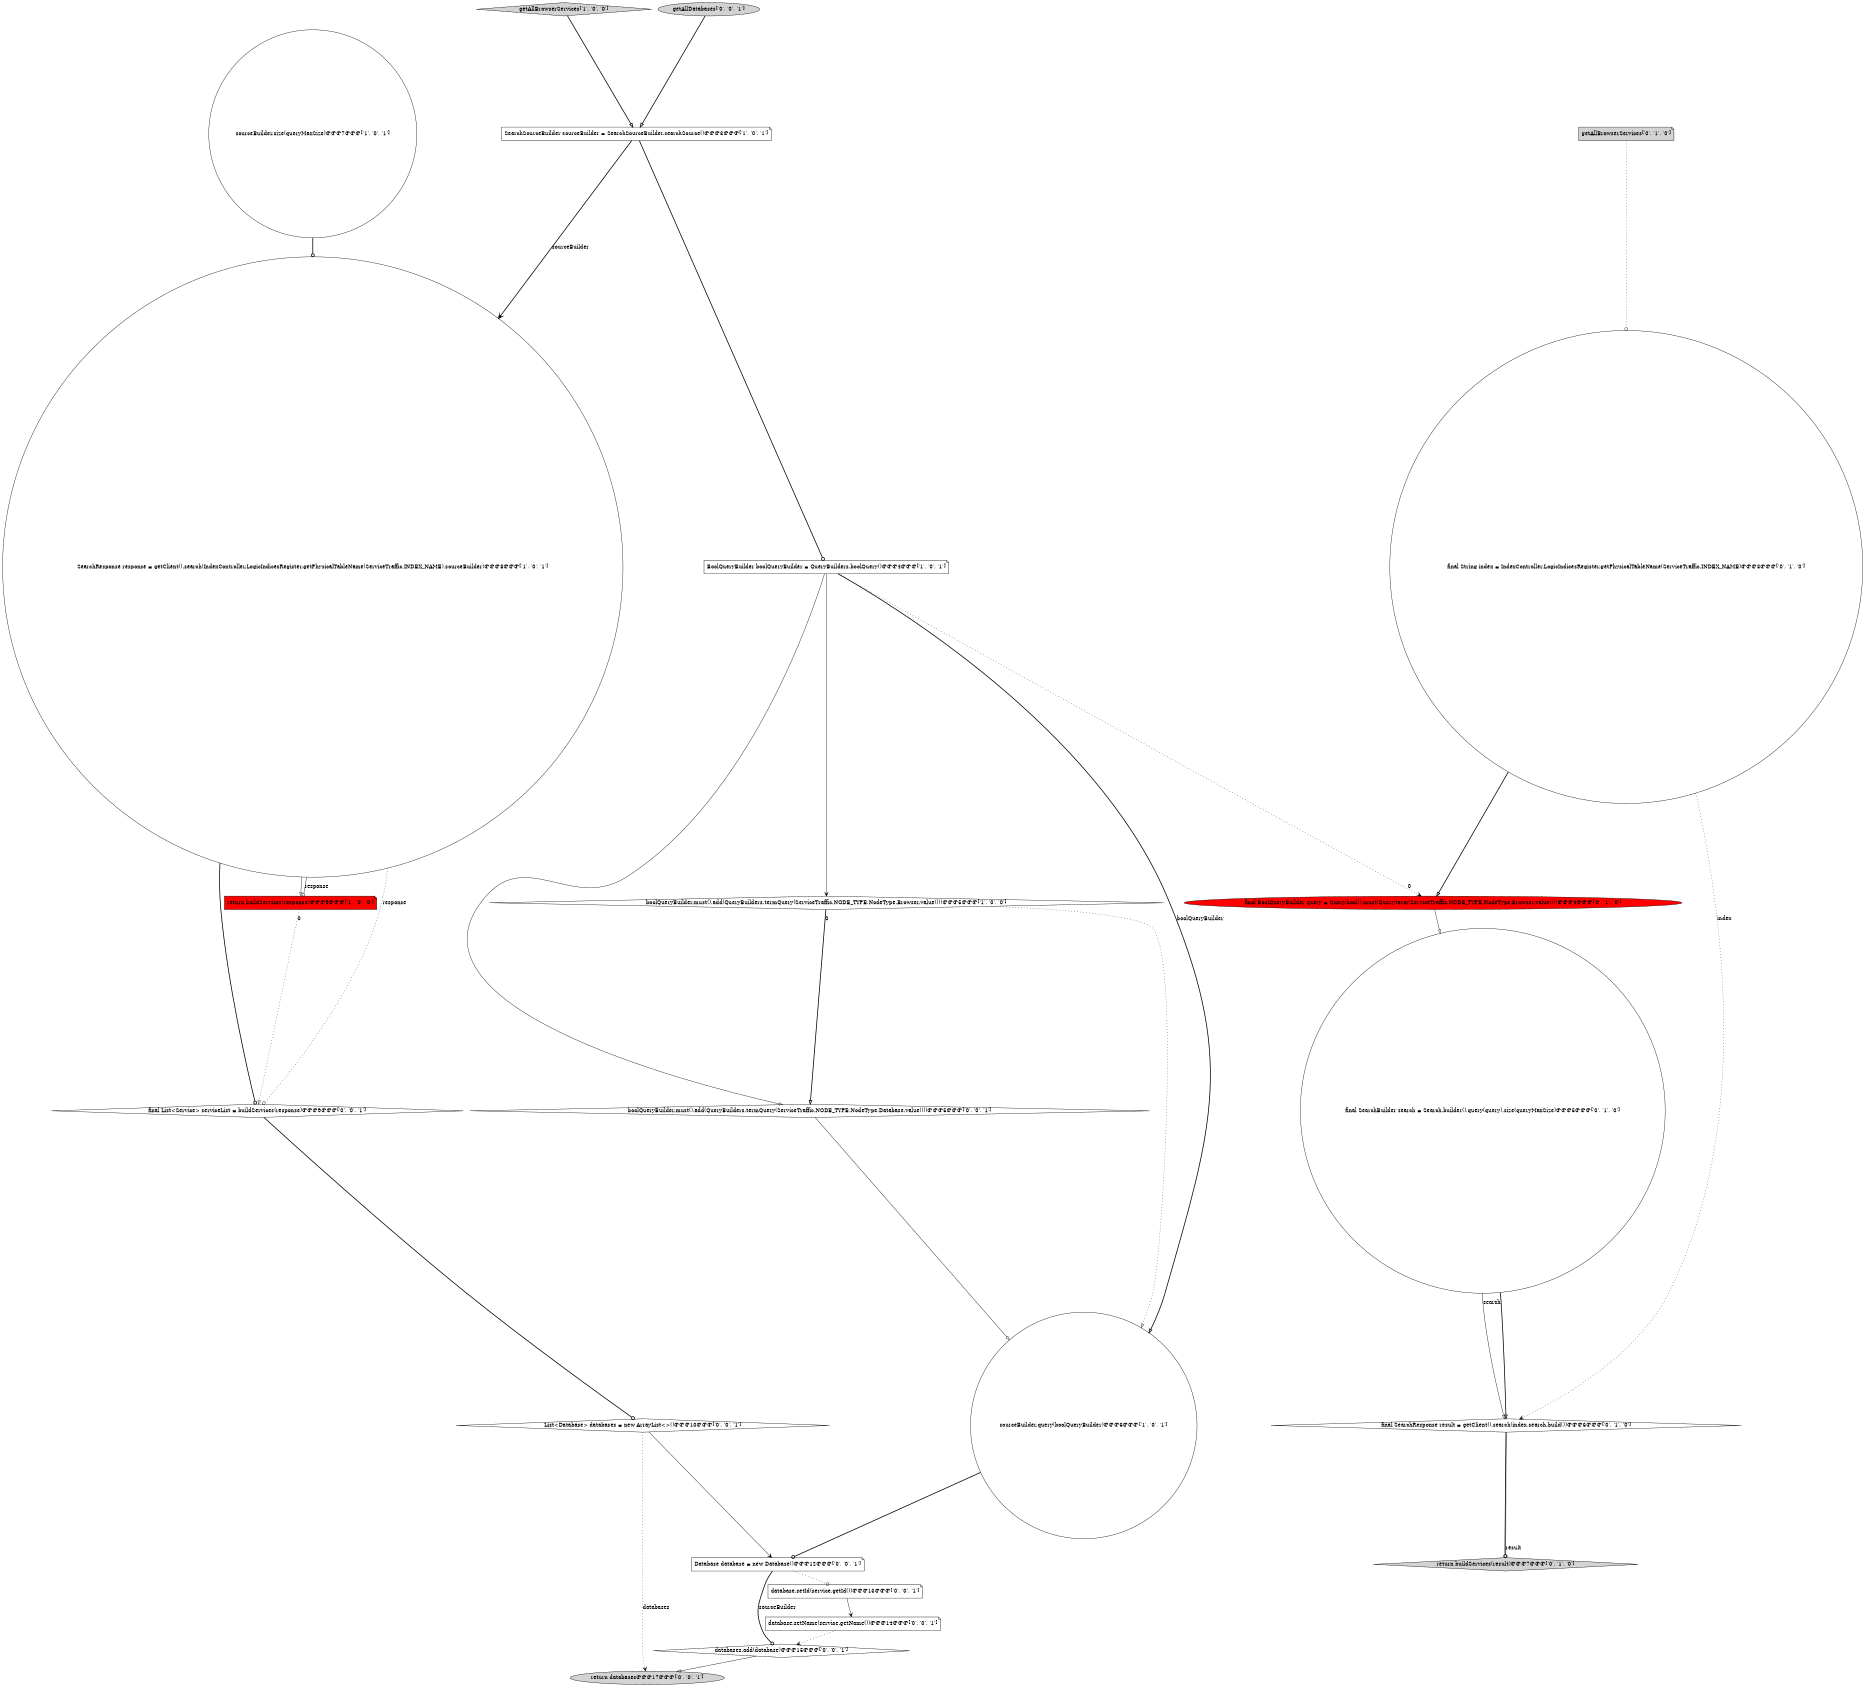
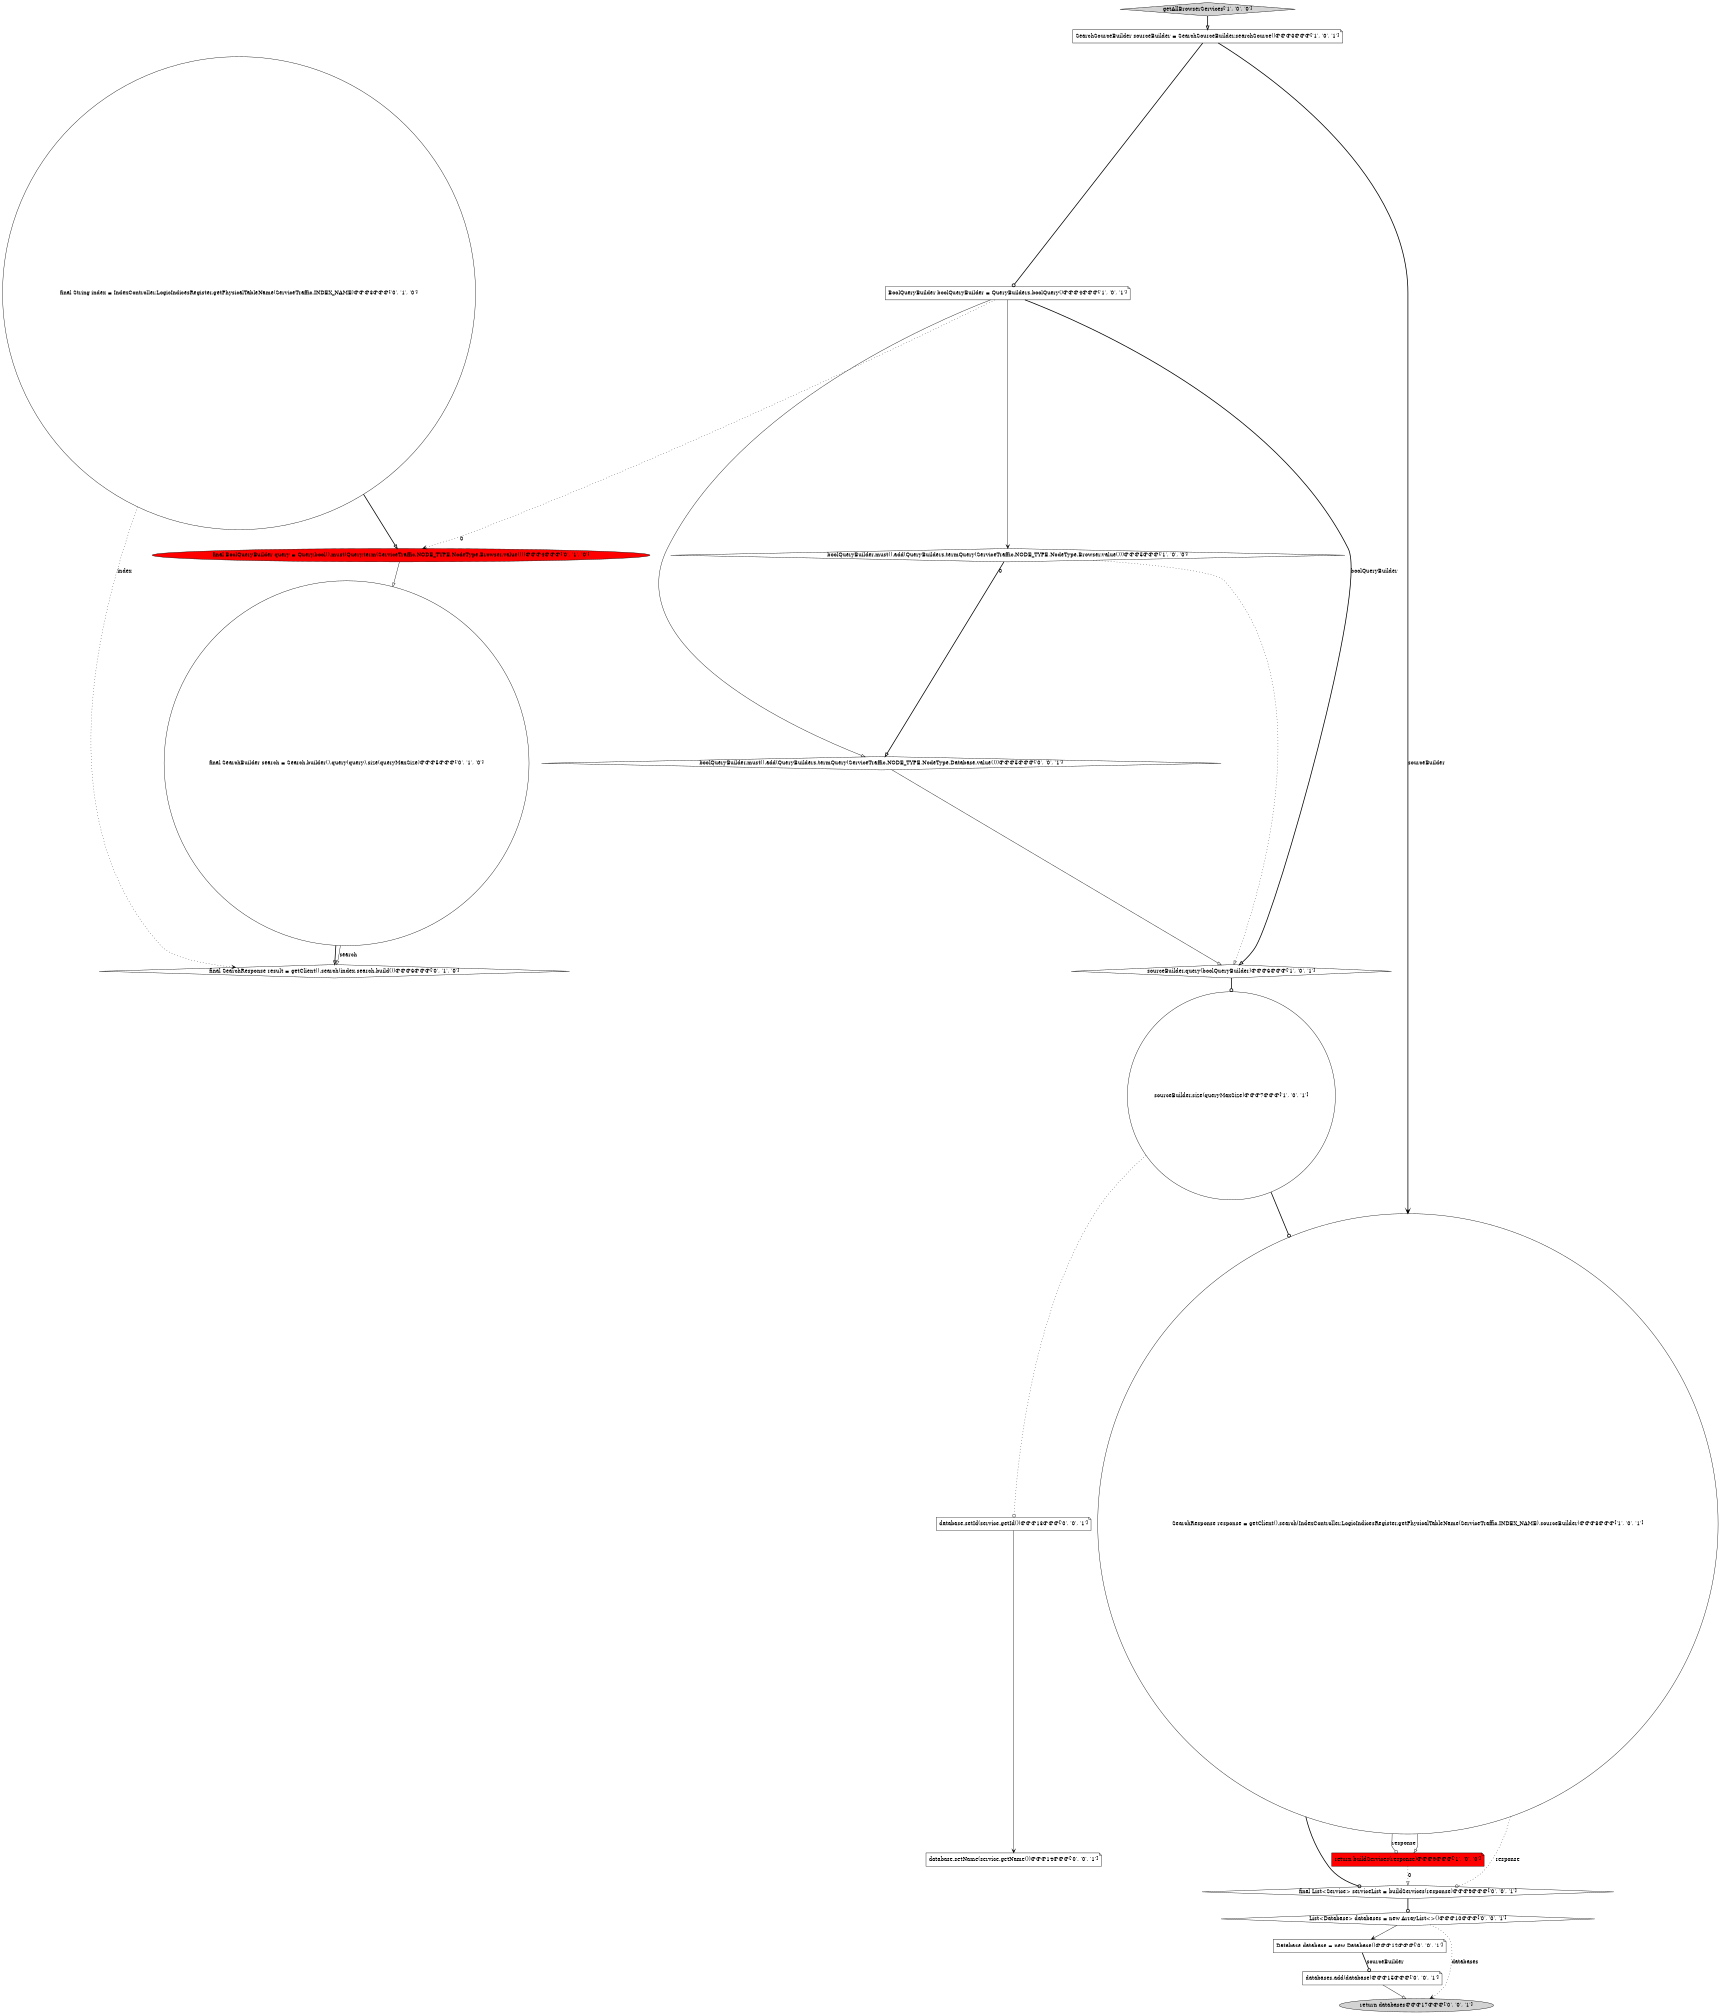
(709, 9) -> none
(1626, 134) -> none
(1084, 1425) -> (1231, 971)
(888, 1514) -> (1231, 983)
(1506, 1564) -> none
(810, 1577) -> (1048, 1322)
(818, 1637) -> none
(782, 1651) -> (1372, 1978)
